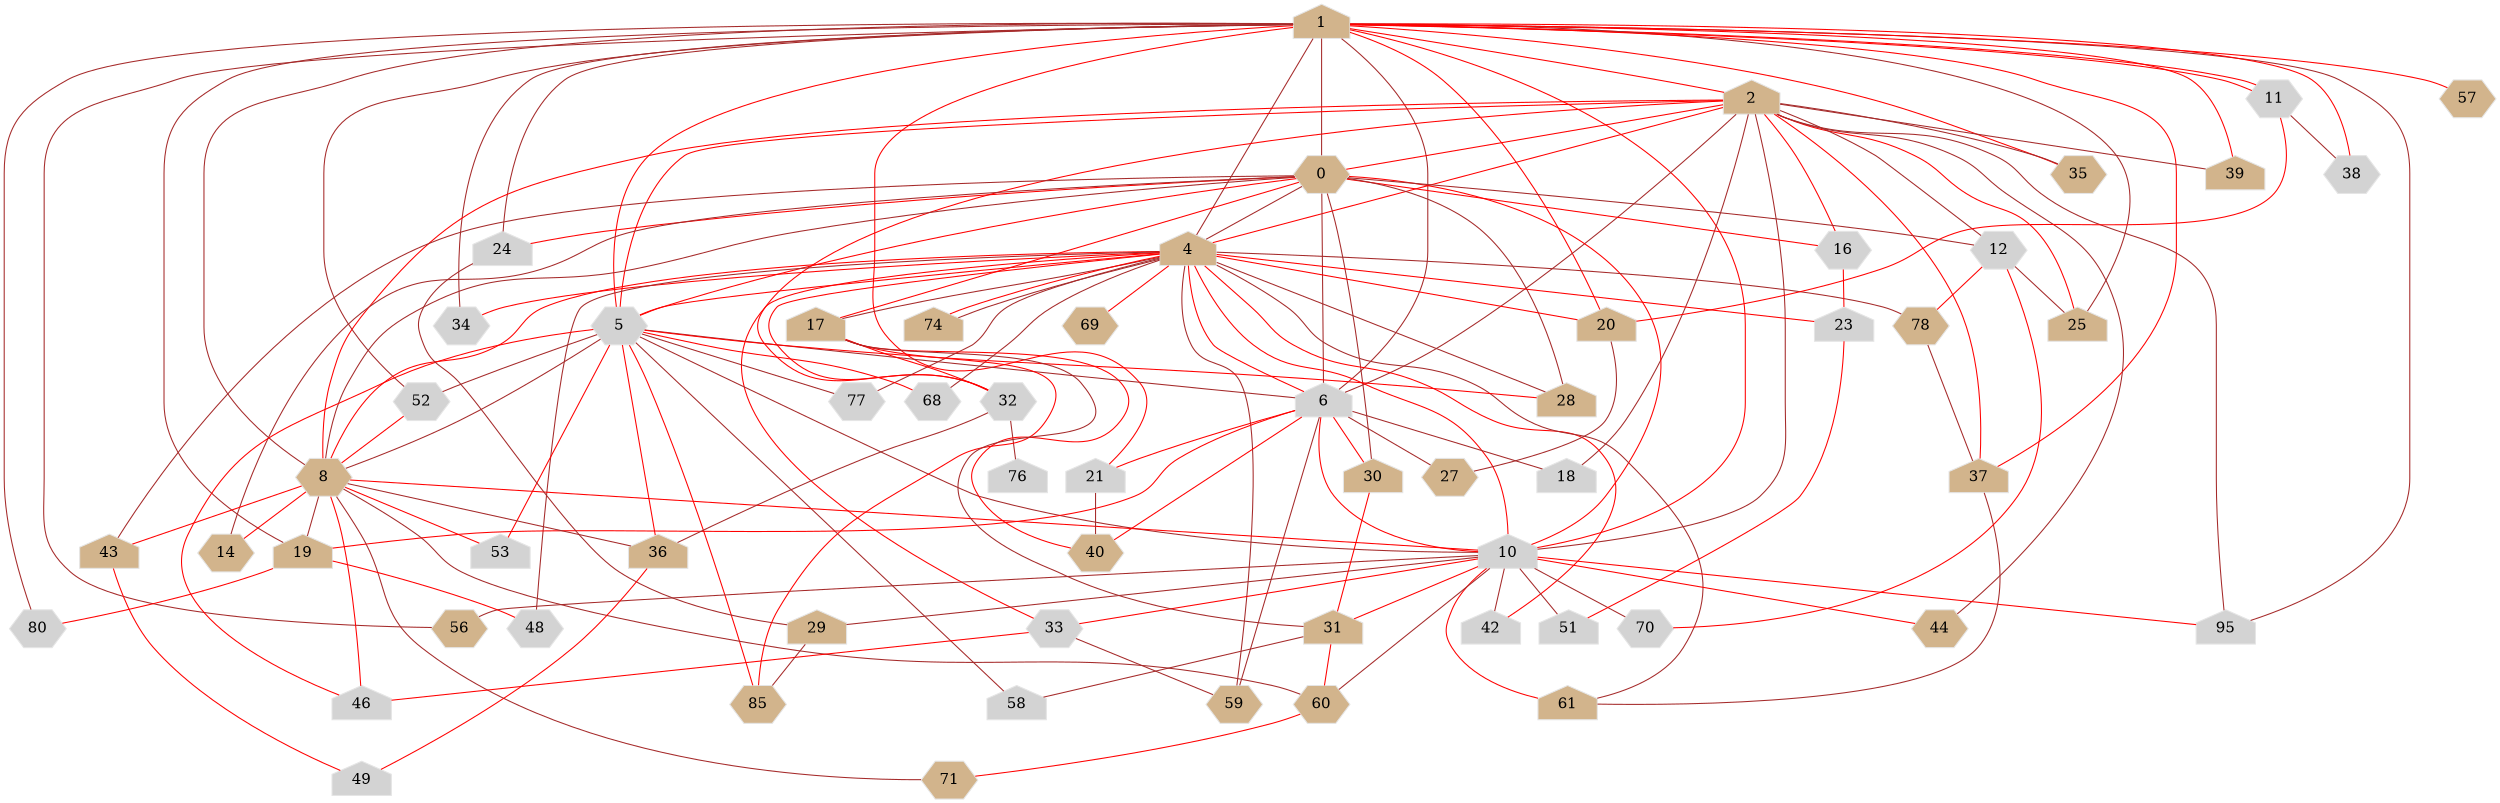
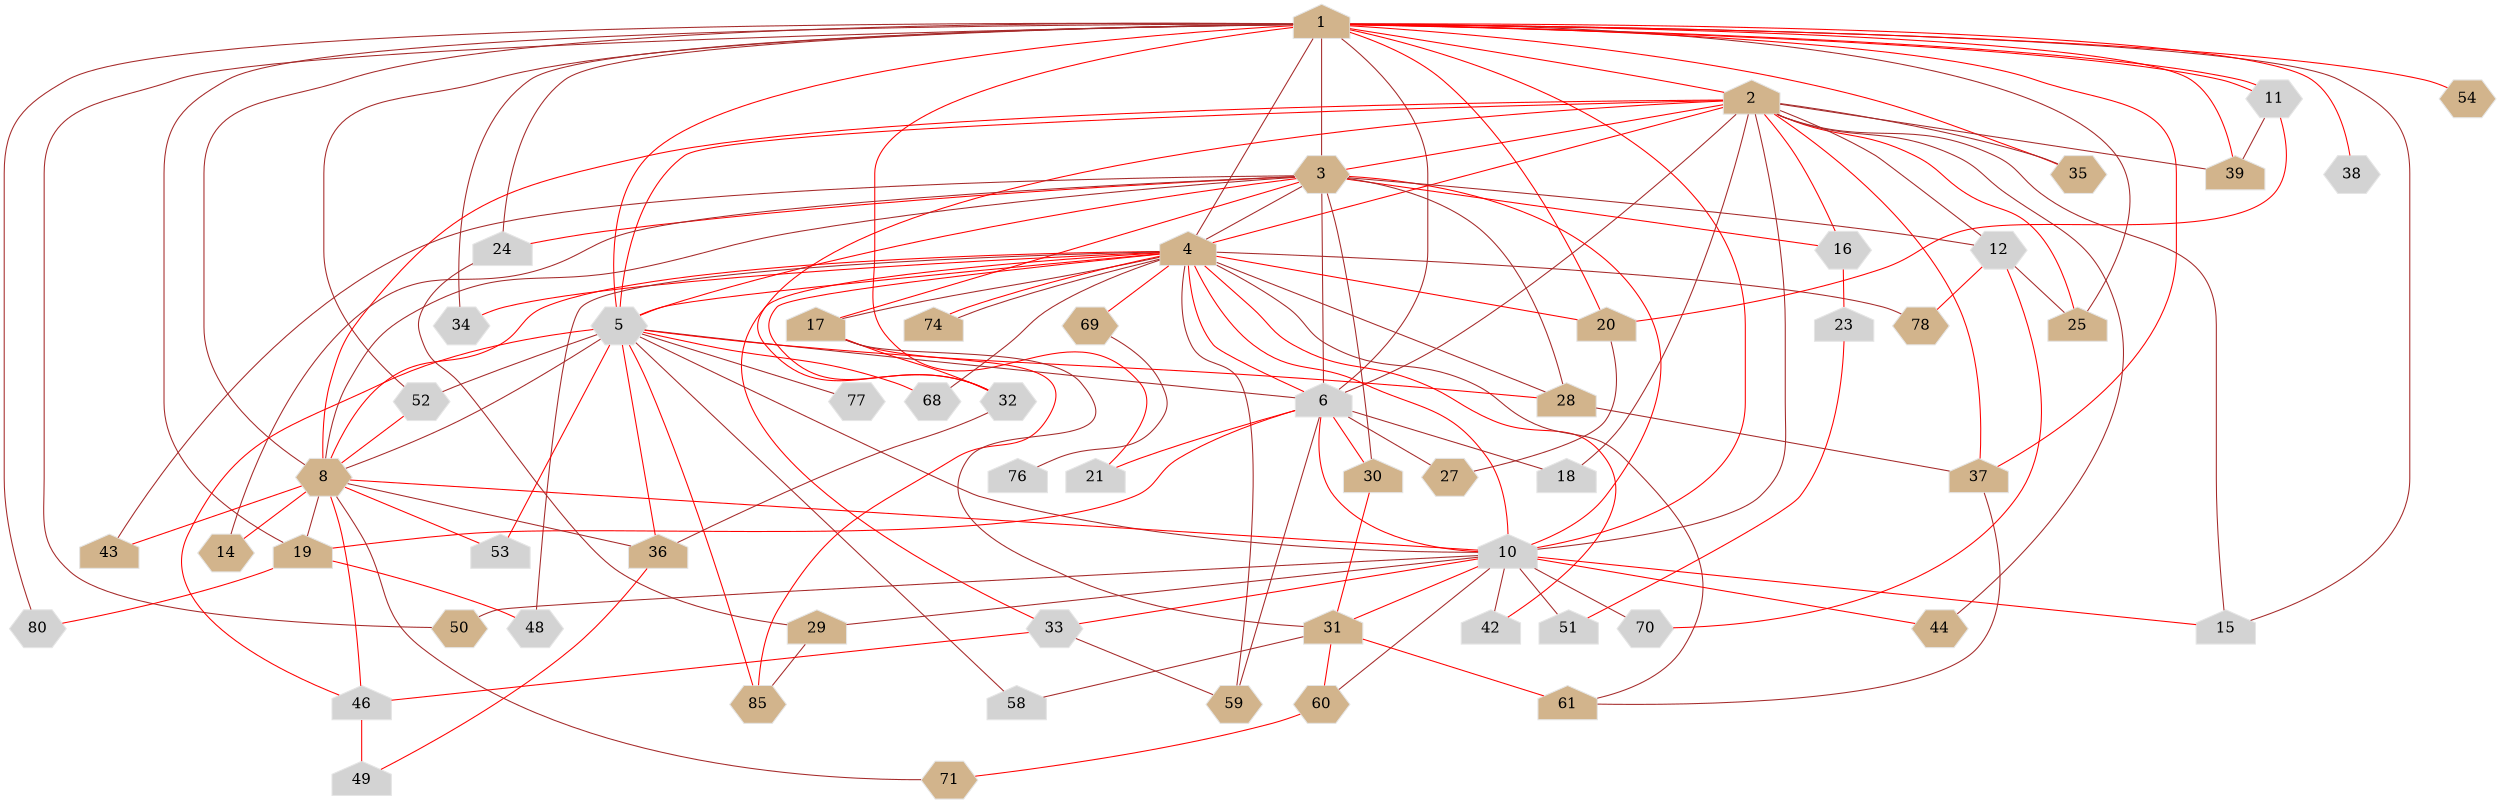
(2468, 99) -> (2468, 99)
(2313, 137) -> (2254, 139)
(1322, 175) -> (1322, 175)
(1501, 286) -> none
(1002, 311) -> none
(1950, 403) -> (1773, 440)
(1012, 431) -> (1152, 431)
(1096, 553) -> none
(459, 629) -> (459, 629)
(2226, 629) -> (2226, 629)
(781, 648) -> none
(1454, 651) -> (1453, 668)
(204, 693) -> (362, 741)
